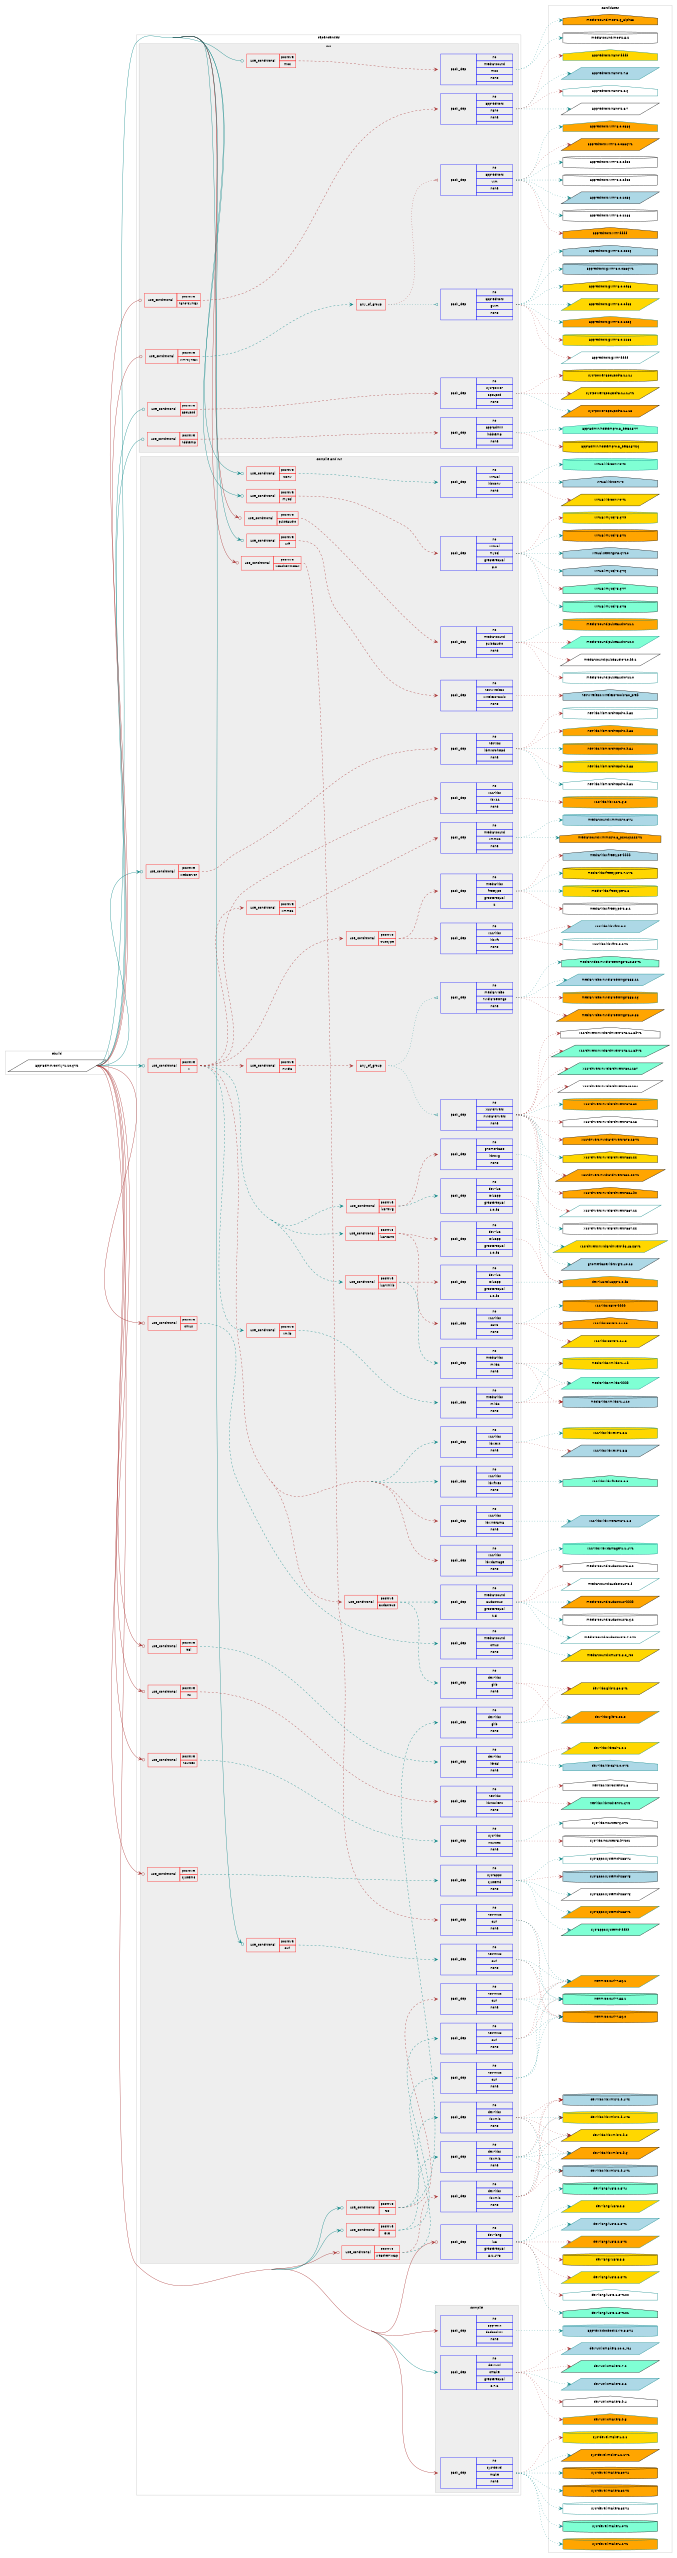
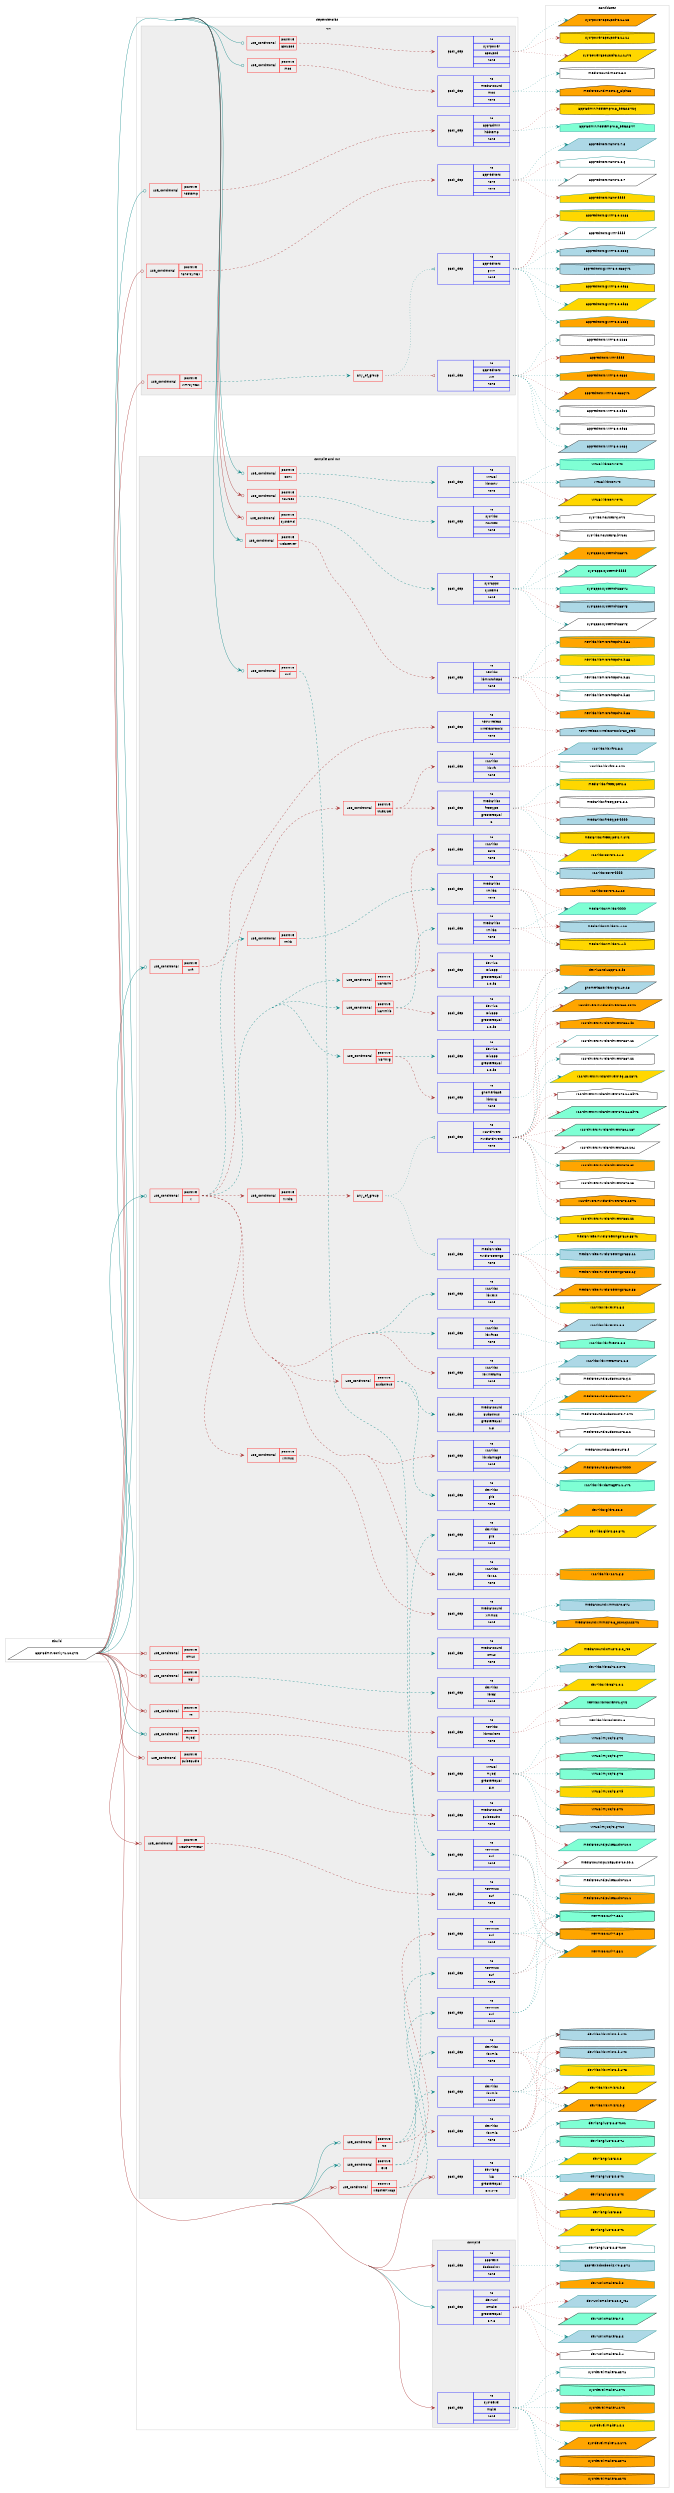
(610, 553) -> (607, 1827)
(610, 962) -> (607, 1237)
(610, 980) -> (607, 1254)
(610, 1282) -> (607, 970)
(610, 1306) -> (607, 873)
(610, 1341) -> (607, 856)
(610, 1363) -> (607, 944)
none -> (607, 1397)
(610, 1638) -> (607, 1414)
(610, 1859) -> (607, 589)
(610, 2224) -> (607, 2177)
(610, 2260) -> (607, 2212)
